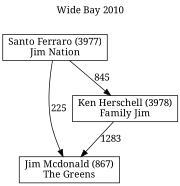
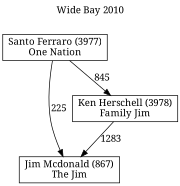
(55, 47) -> (55, 47)
(69, 170) -> (69, 170)
